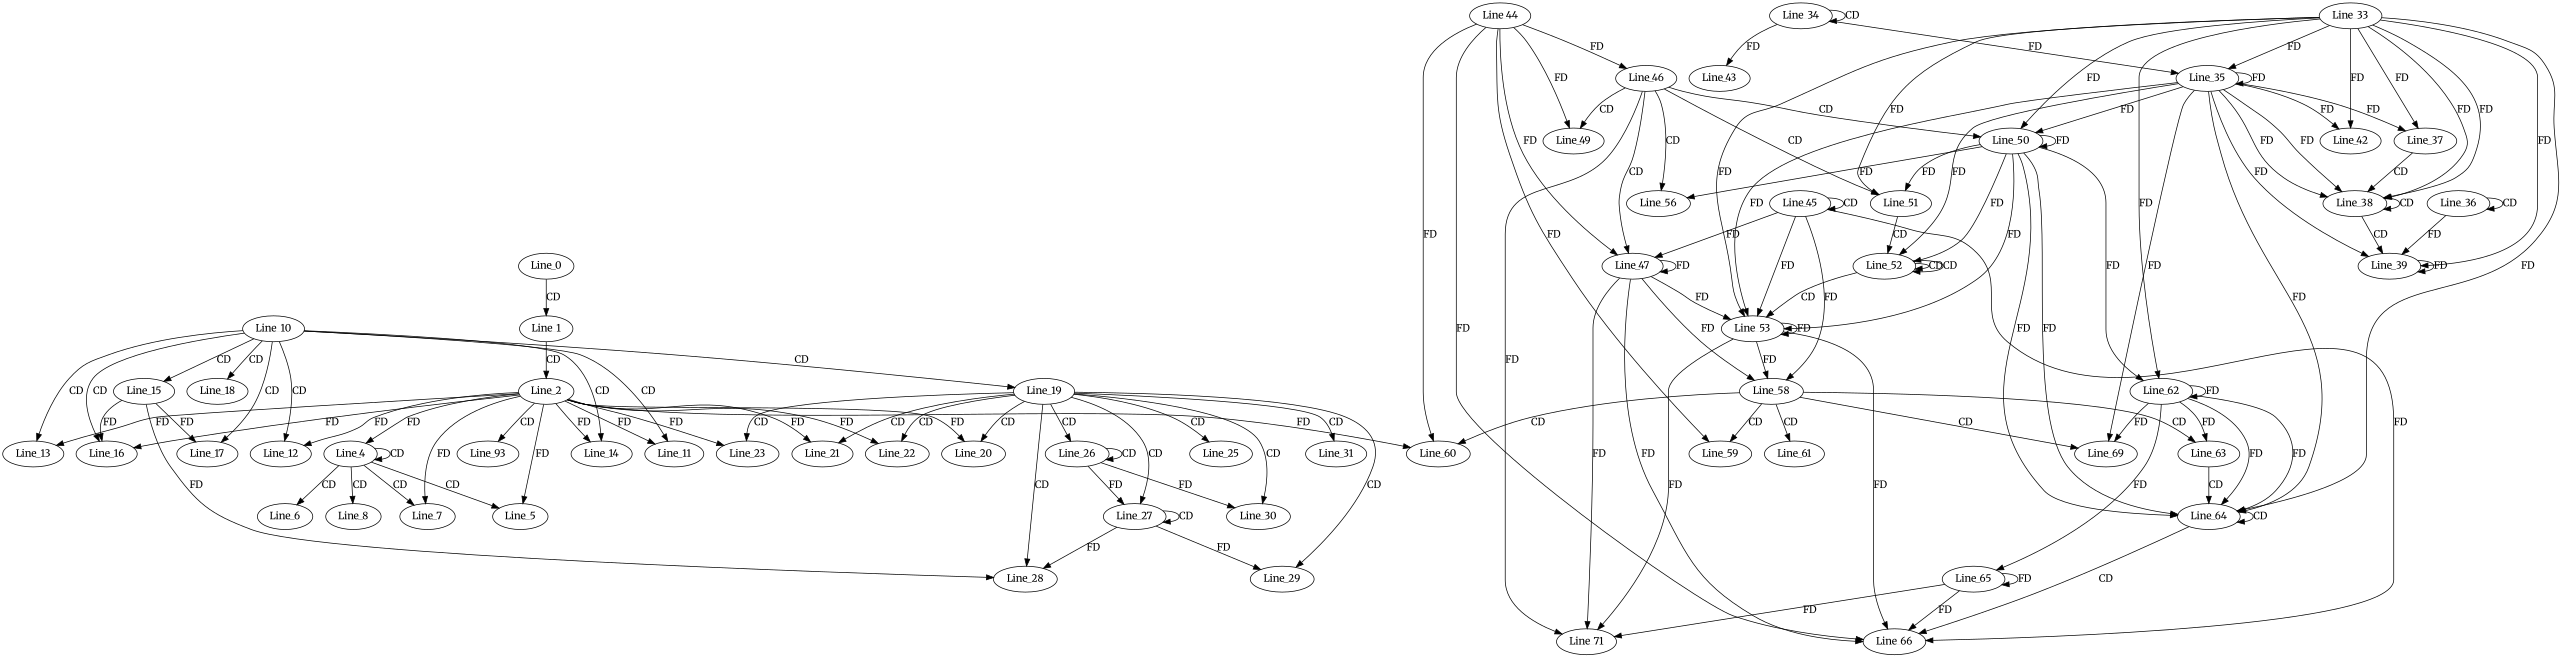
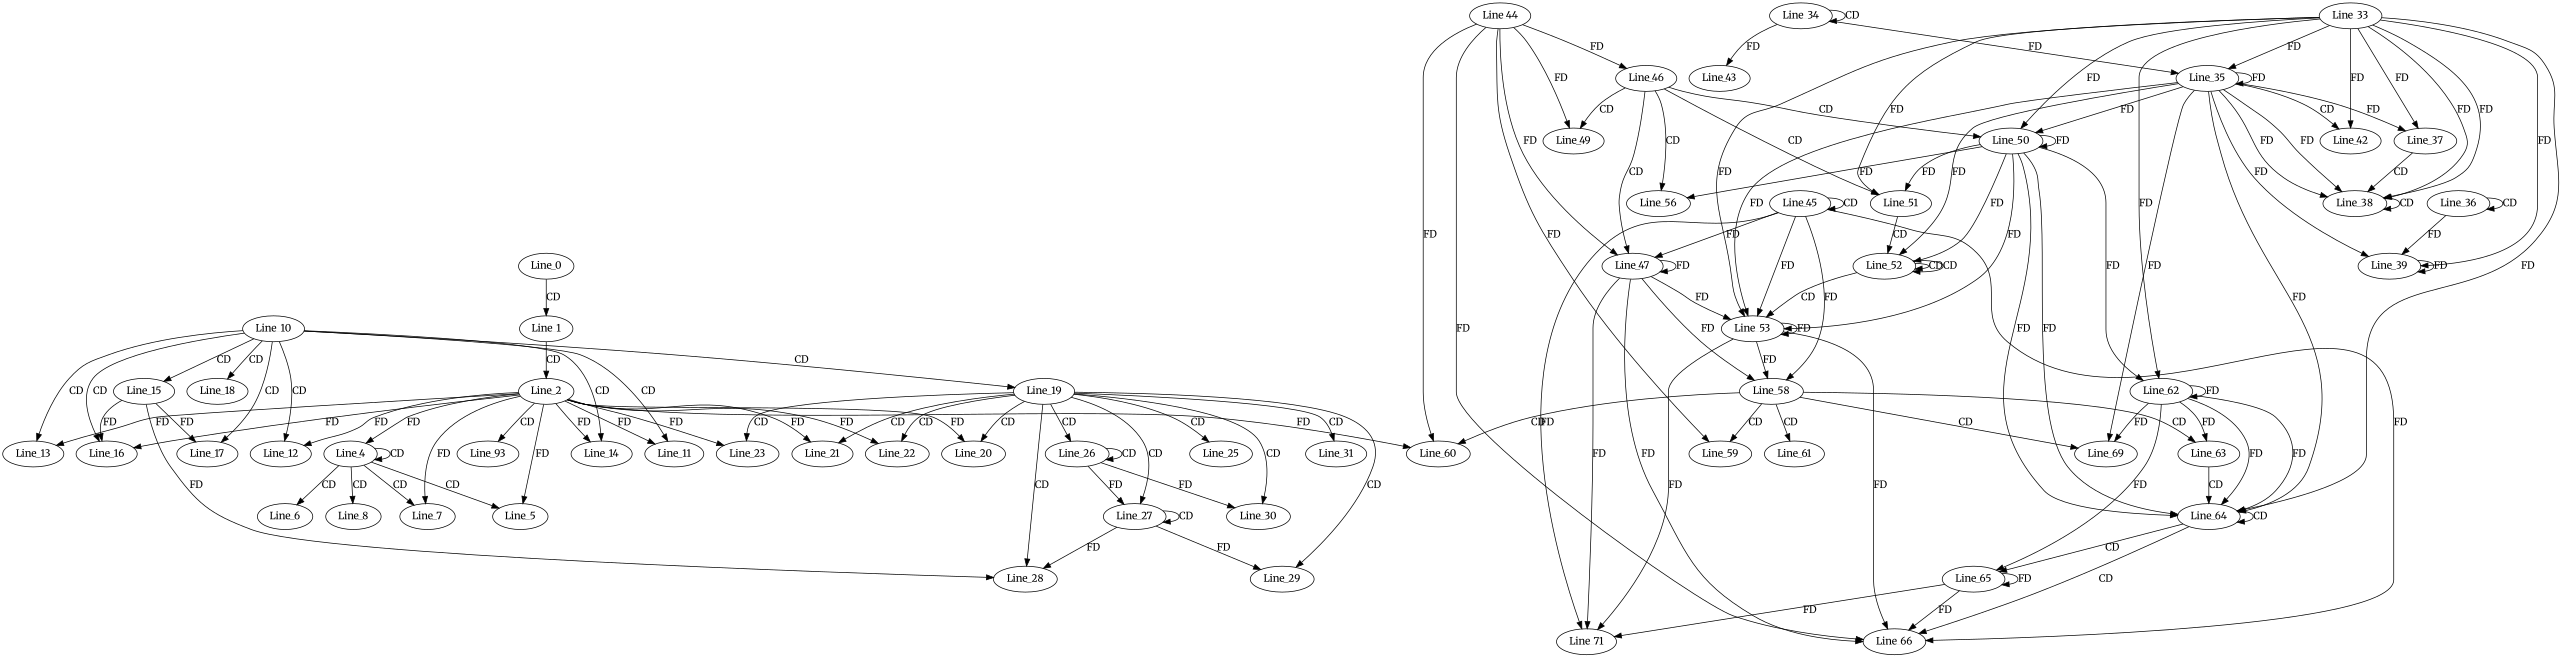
(2327, 110) -> (2327, 110)
(2370, 232) -> none
(1505, 339) -> (1551, 338)
none -> (2095, 547)
